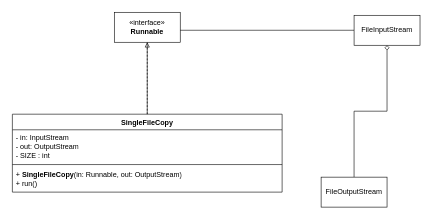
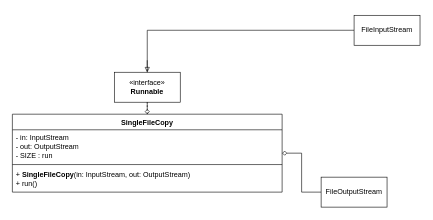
(147, 27) -> (147, 87)
(148, 30) -> (148, 30)
(368, 111) -> (302, 175)
(51, 147) -> (51, 147)
(103, 180) -> (110, 180)
